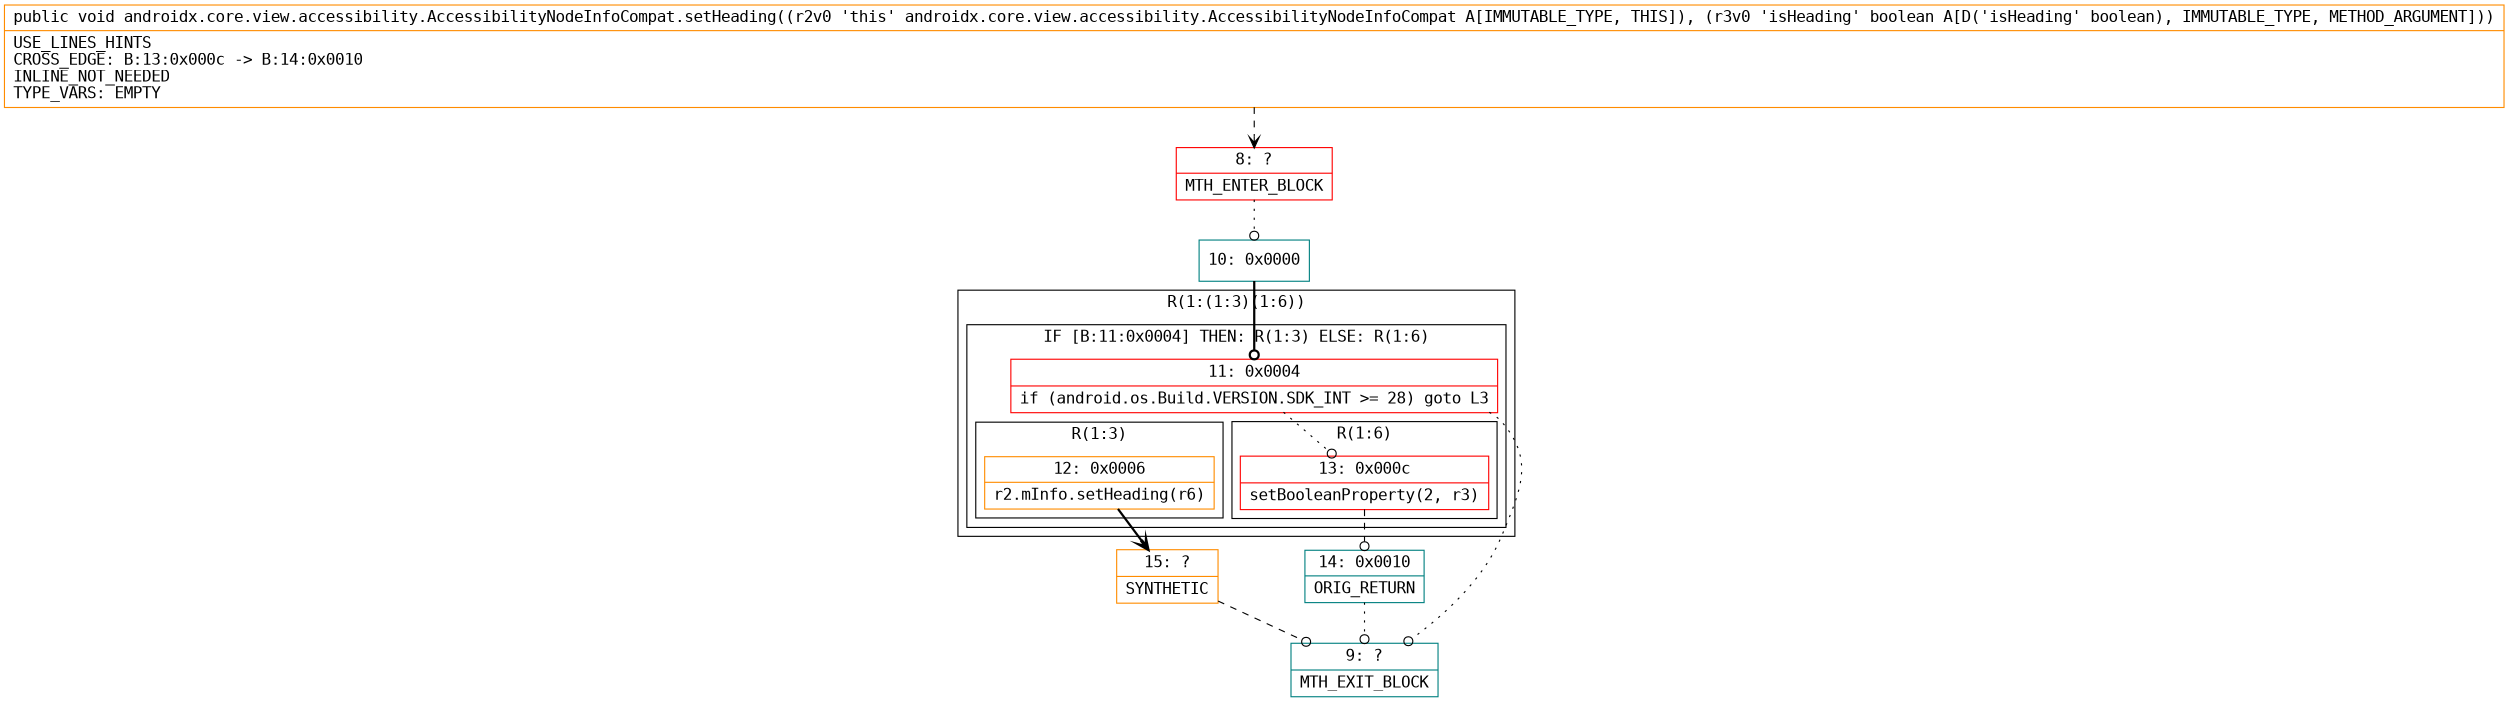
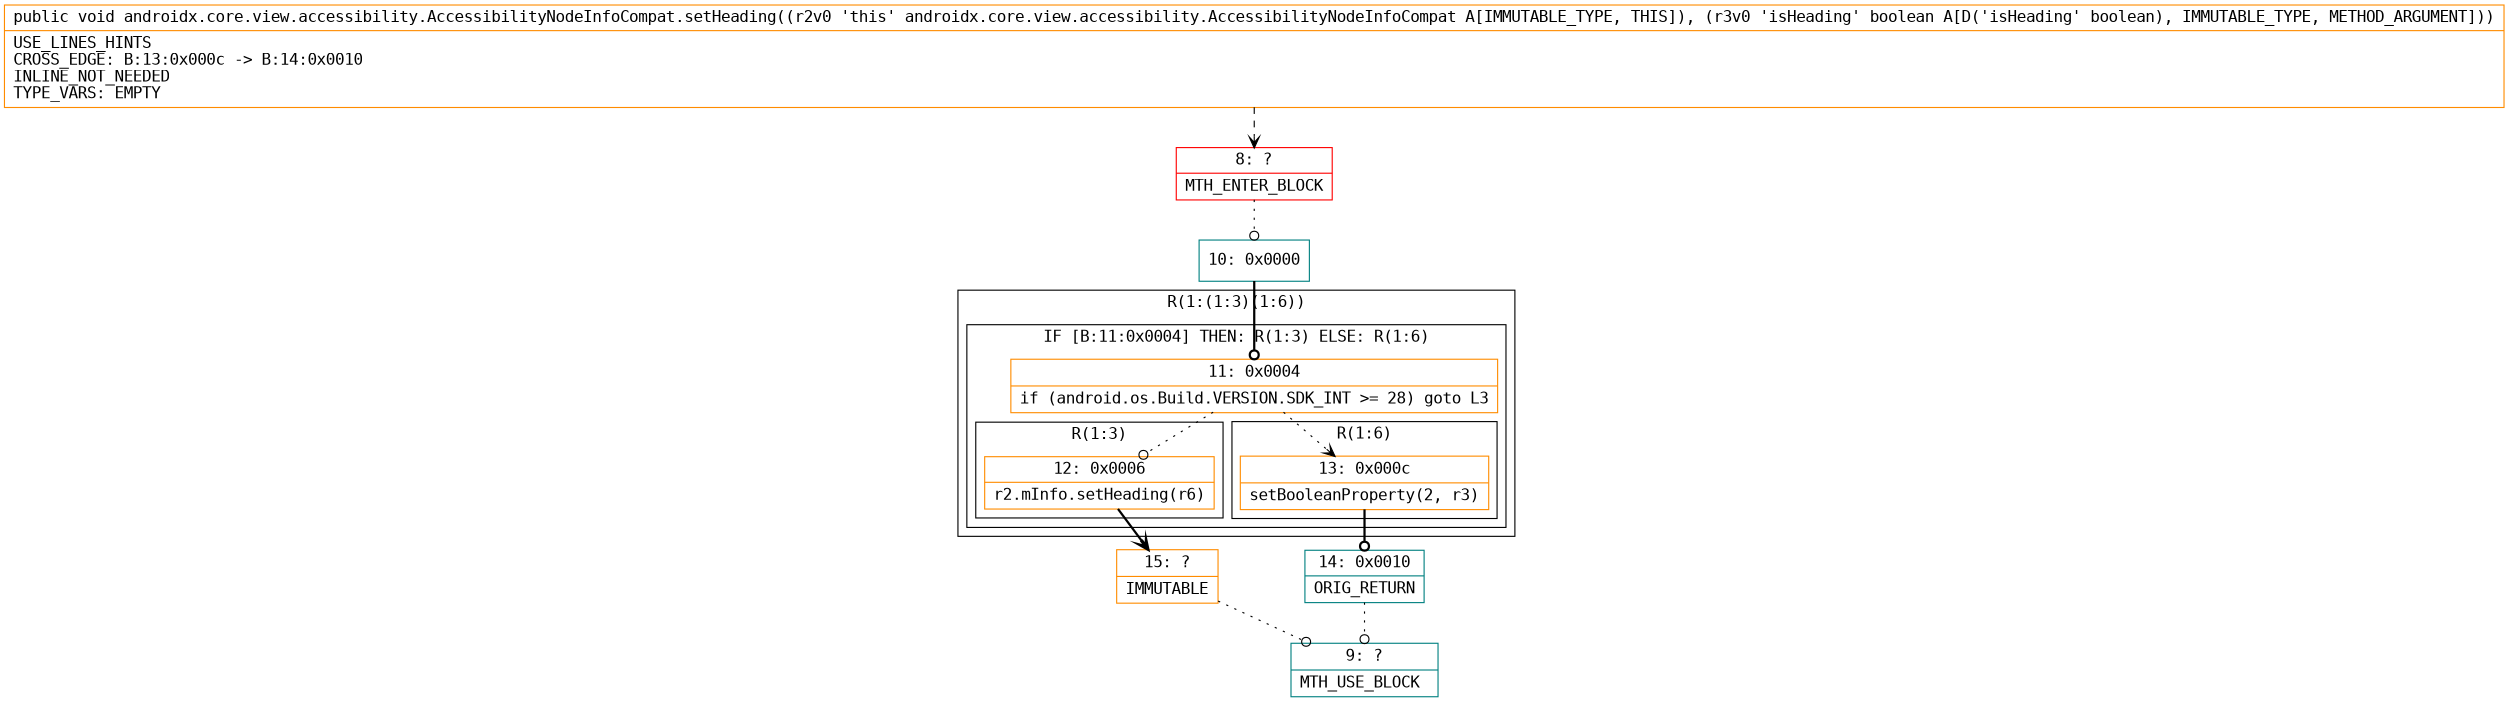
(1254, 386) -> (1254, 386)
(1306, 431) -> (1306, 431)
(1365, 483) -> (1365, 483)
(1365, 526) -> (1365, 526)
(1496, 548) -> (1180, 432)
(1167, 589) -> (1167, 589)
(1260, 620) -> (1260, 620)
(1365, 683) -> (1360, 683)
